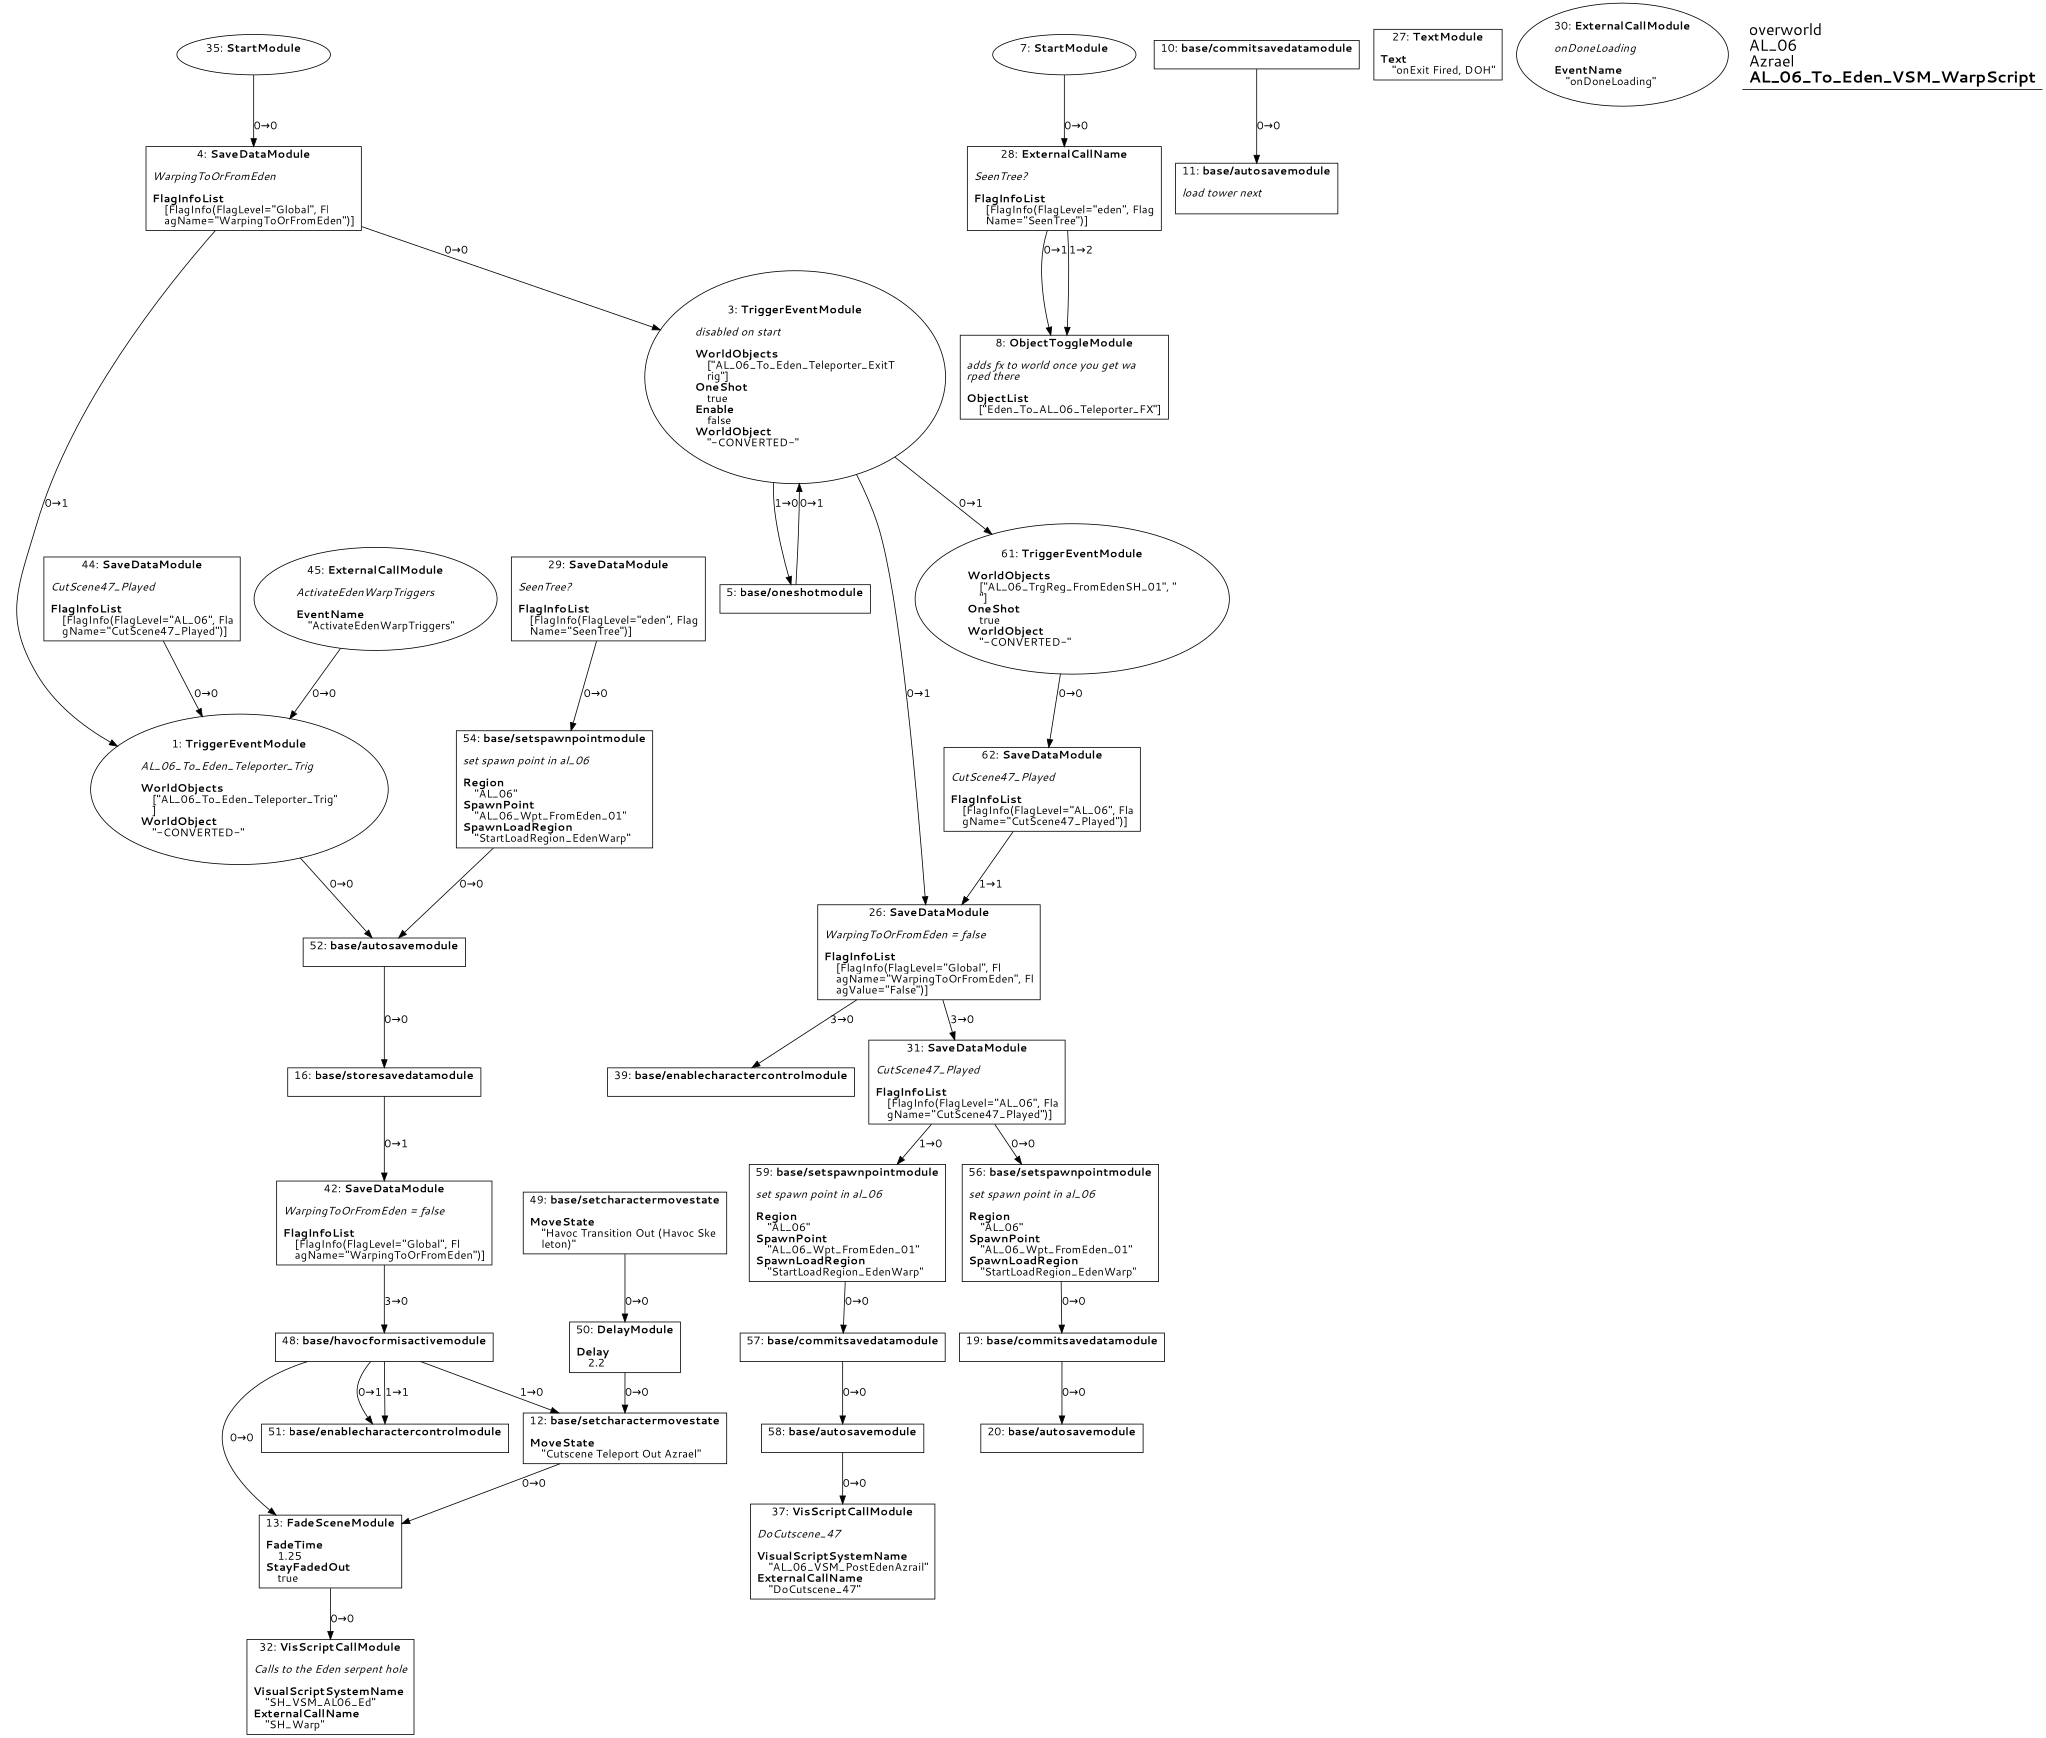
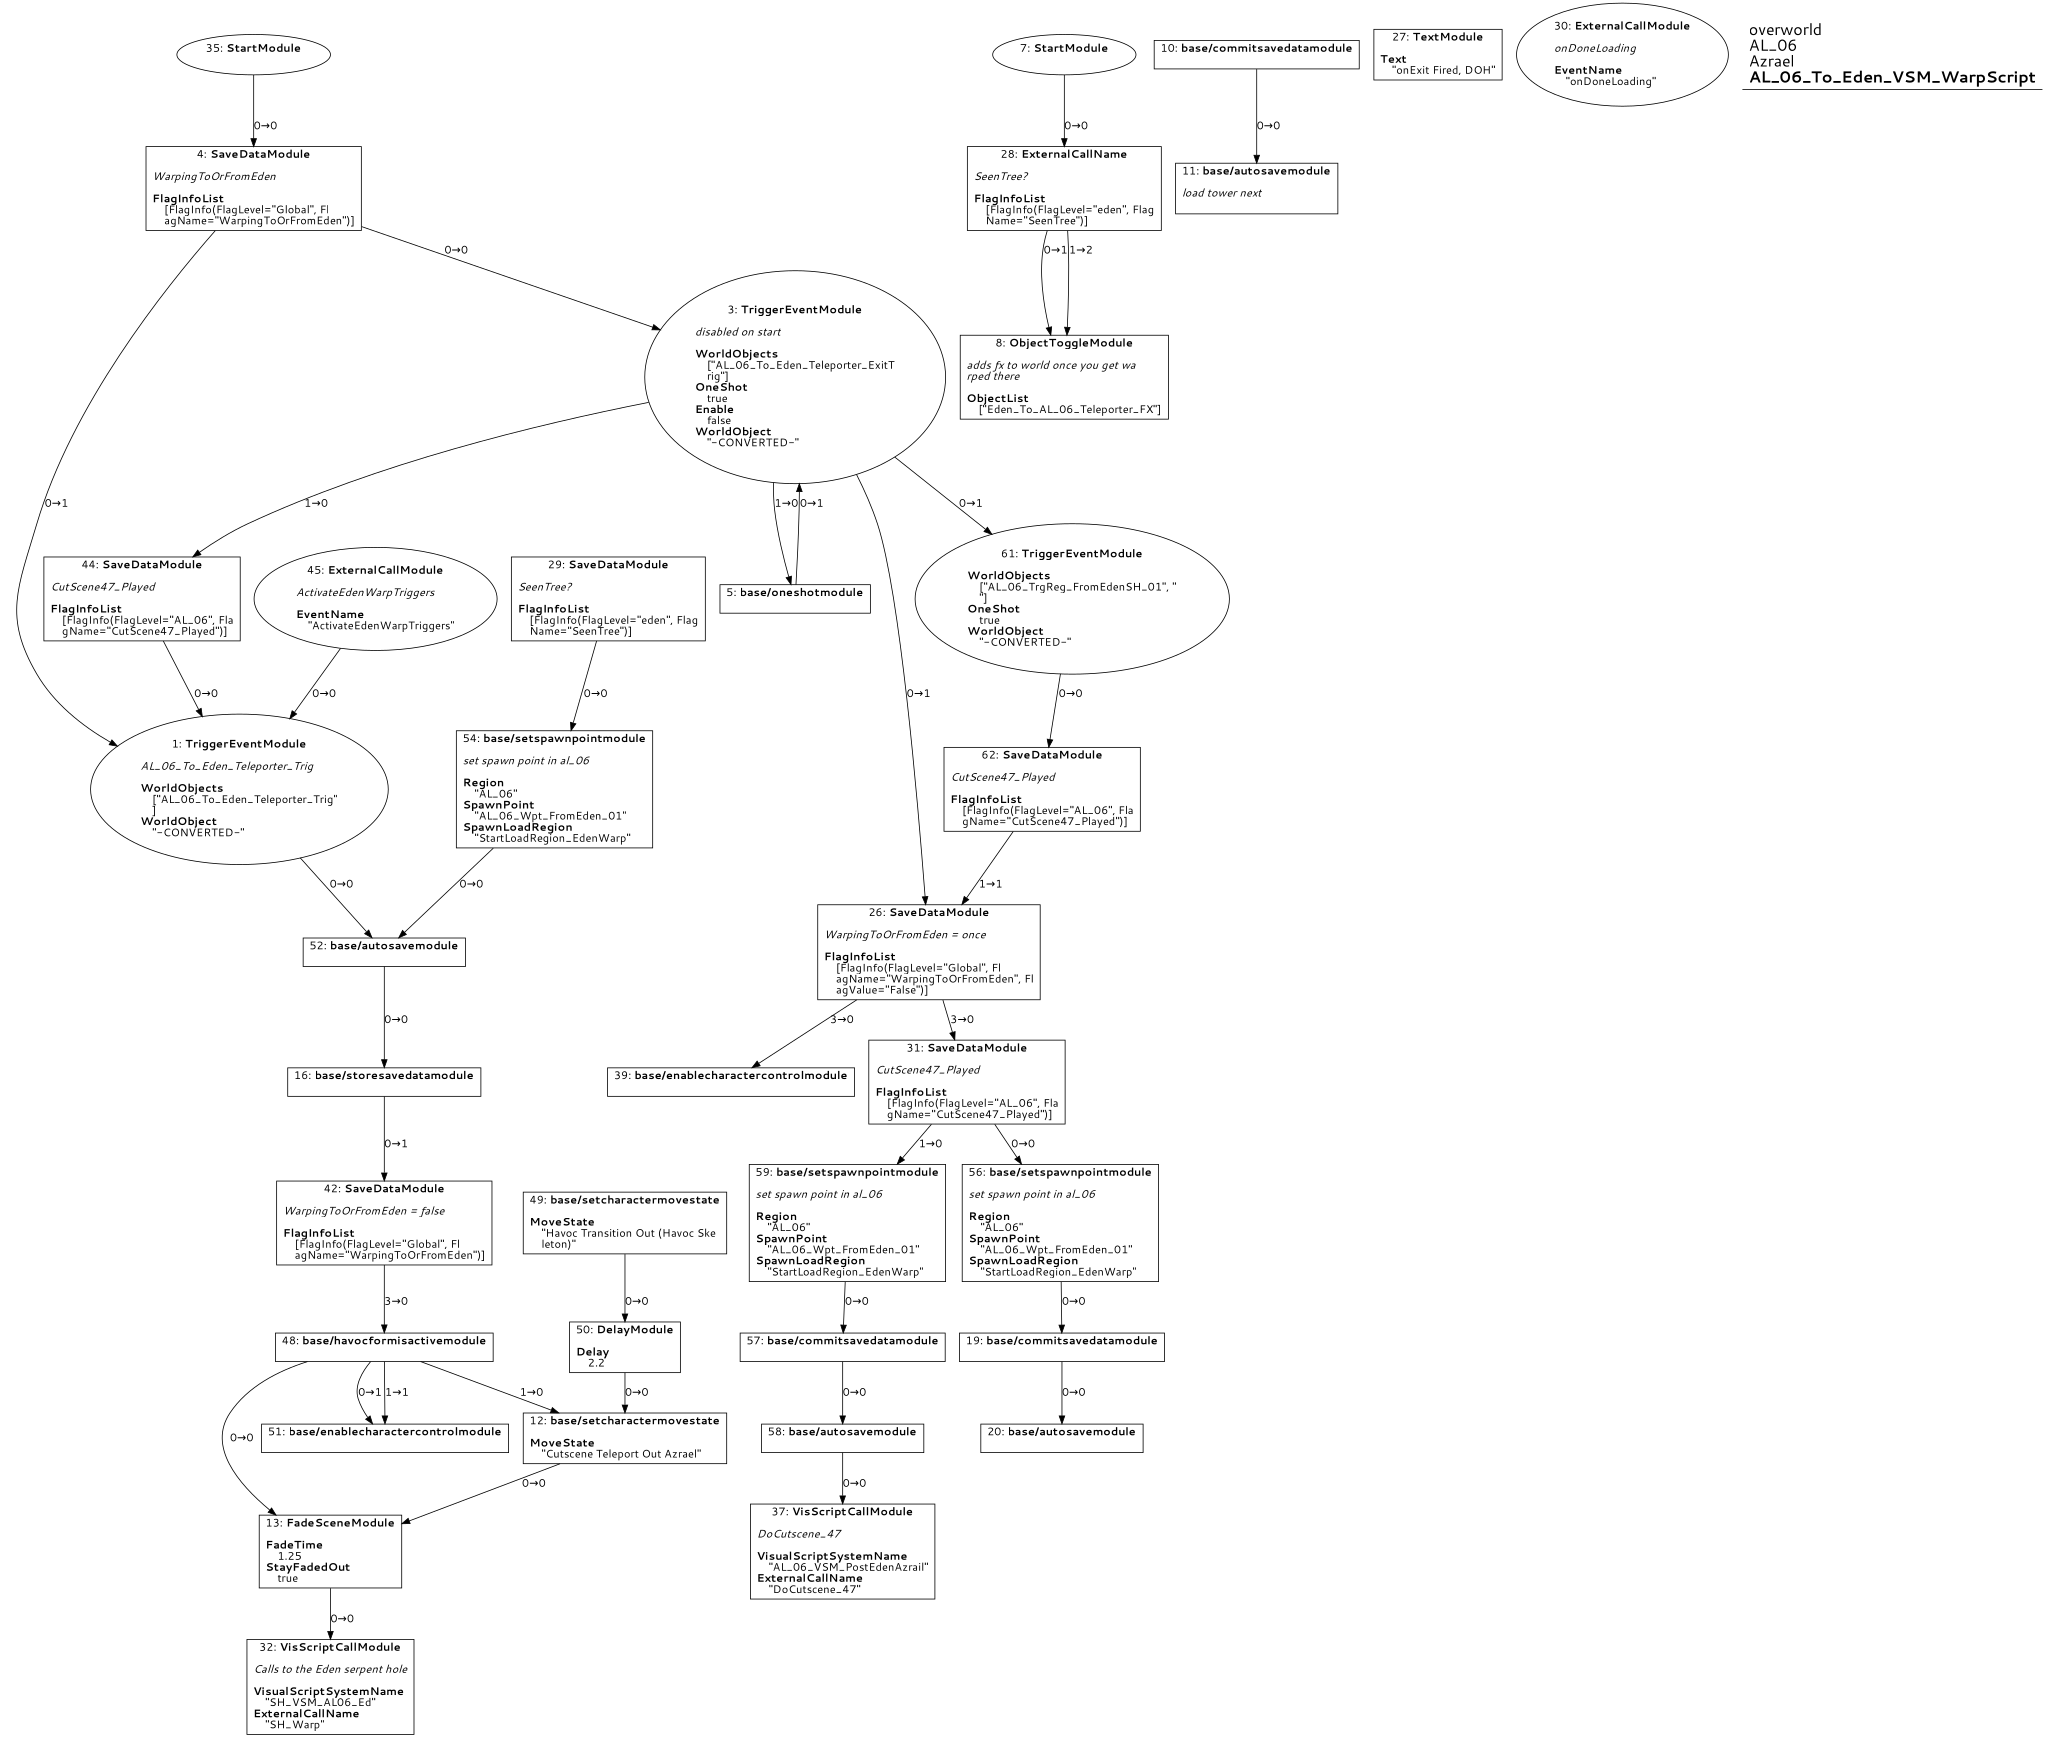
none -> (418, 460)
(905, 935) -> (905, 935)
